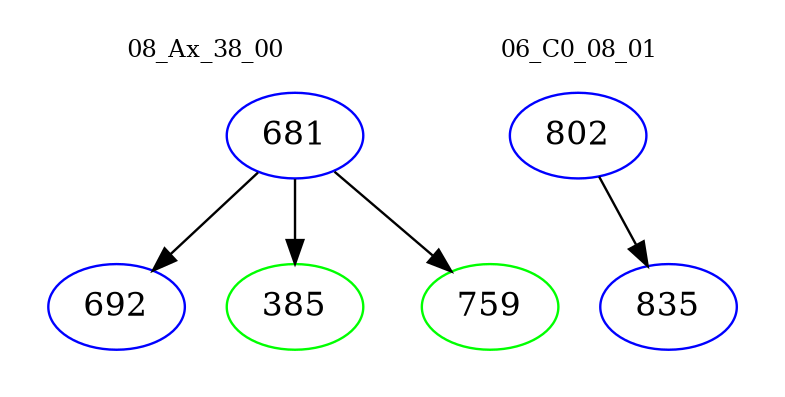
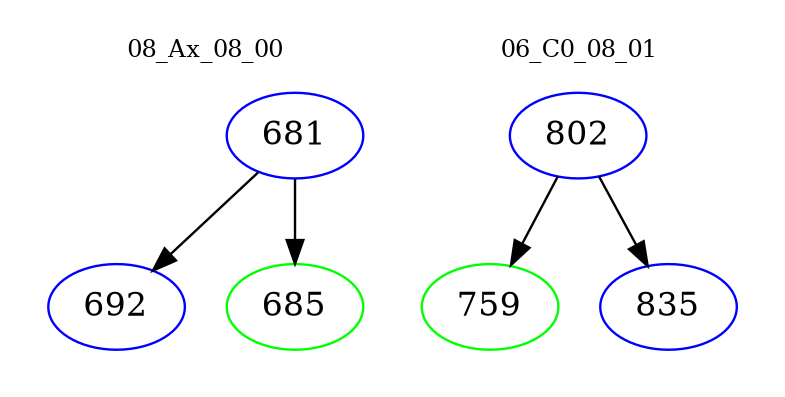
(206, 51) -> (206, 51)
(366, 199) -> (540, 210)
(295, 307) -> (295, 307)
